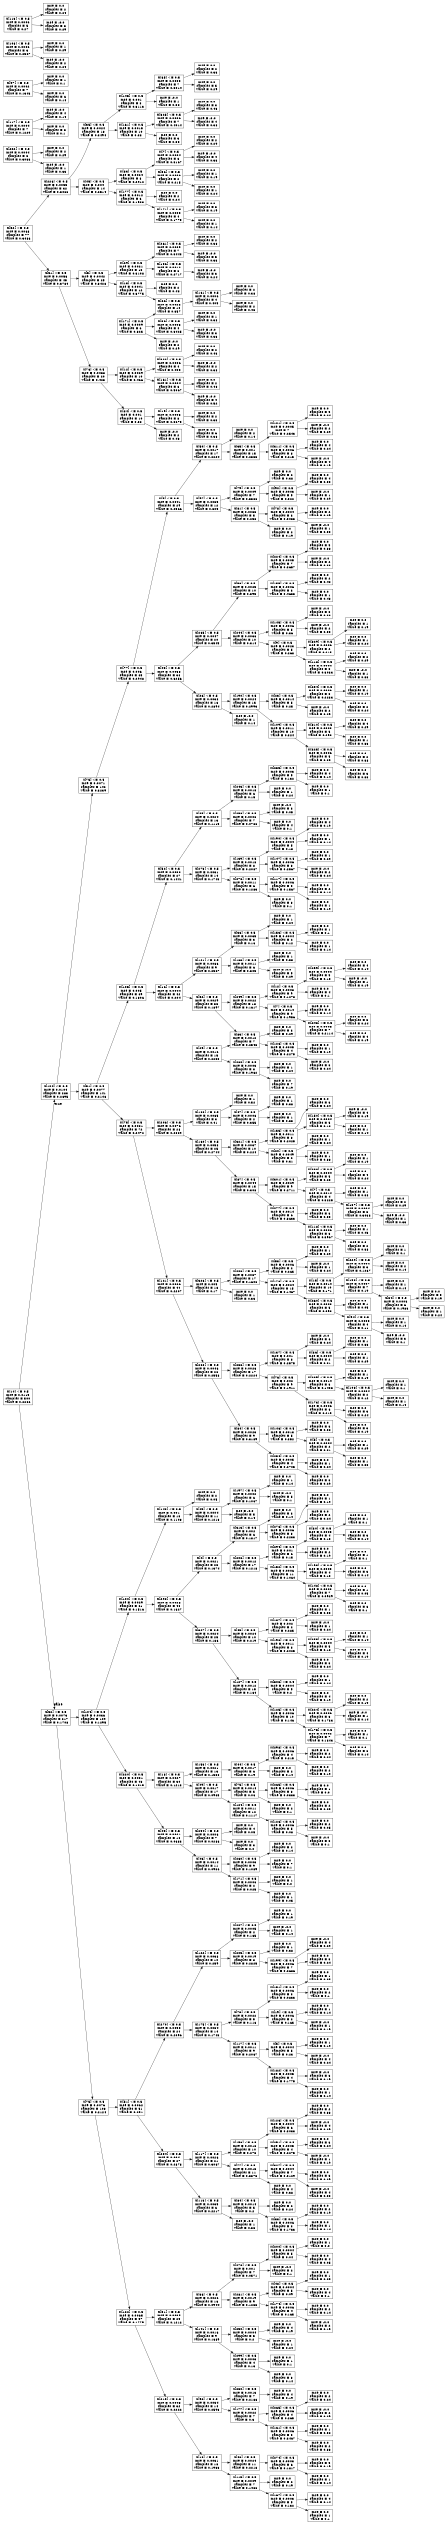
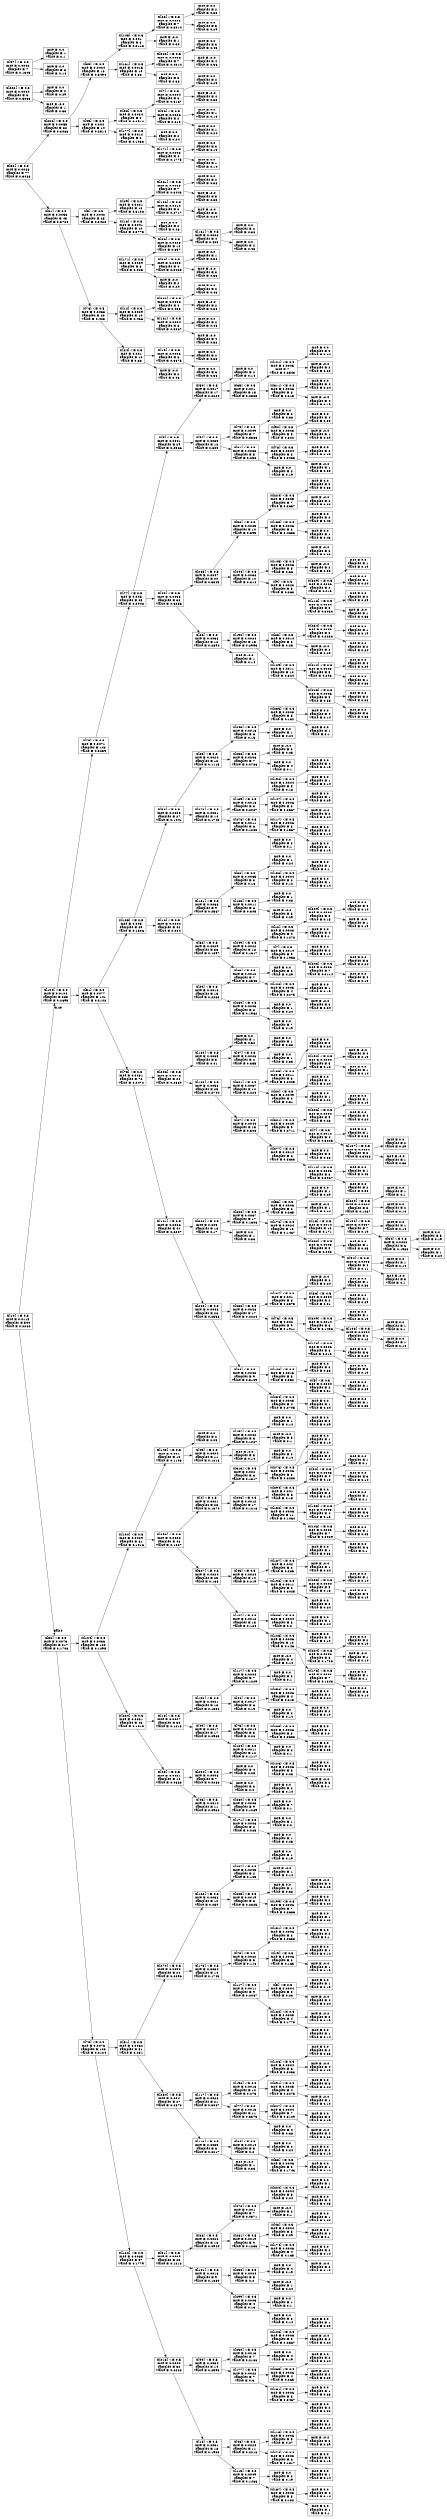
none -> (225, 1691)
(282, 2225) -> (282, 2165)
none -> (263, 2347)
none -> (263, 2443)
